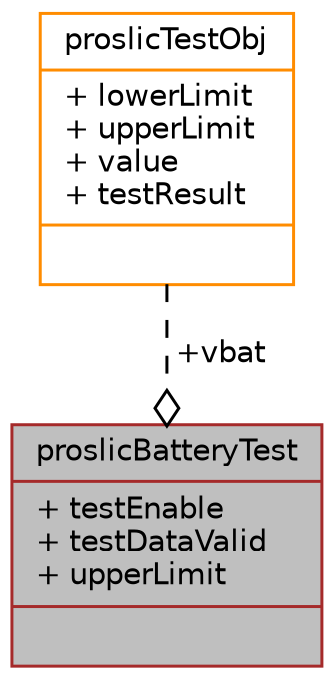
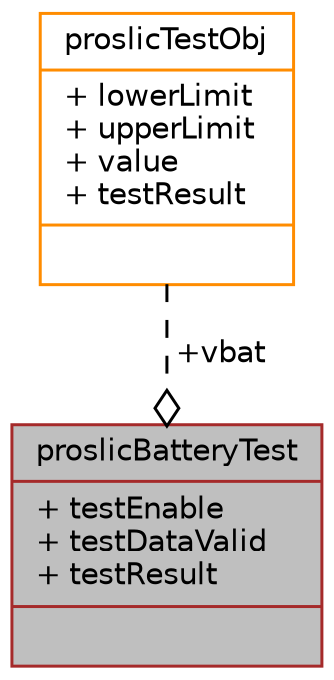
(131, 575) -> (127, 575)
